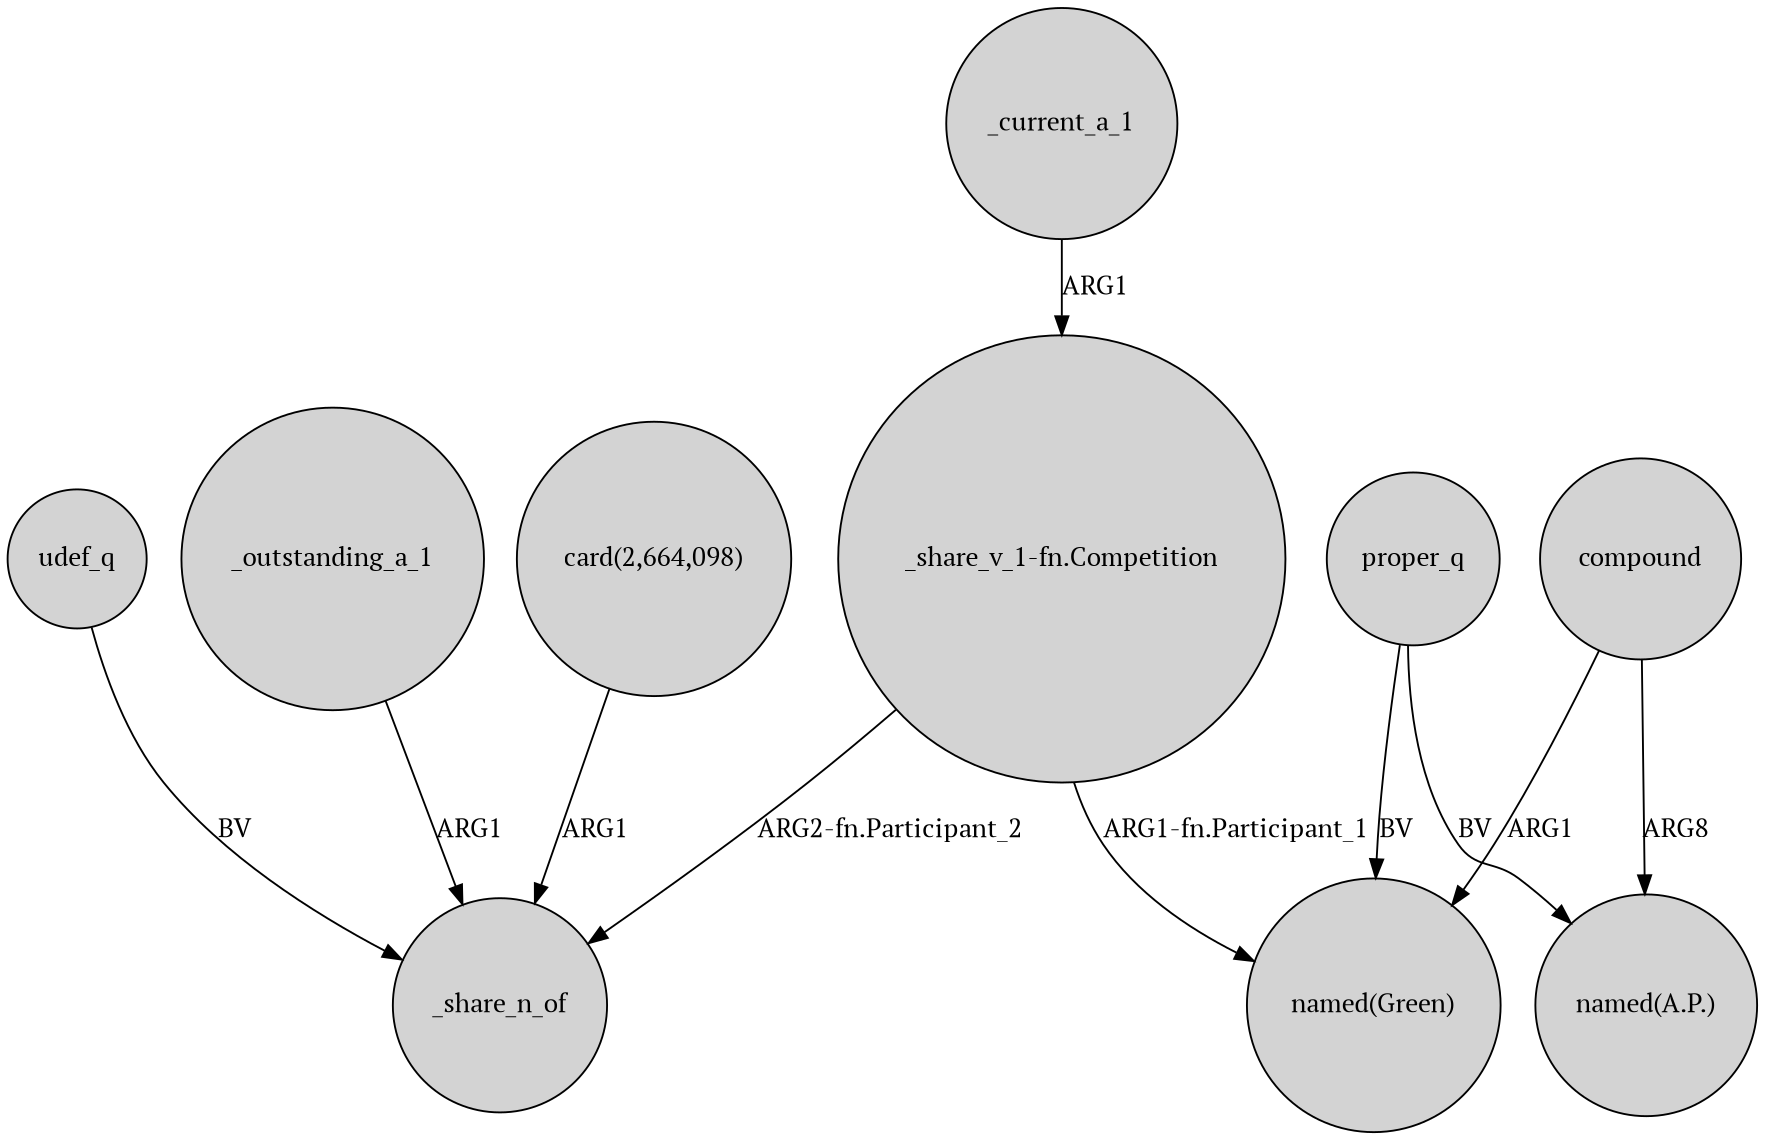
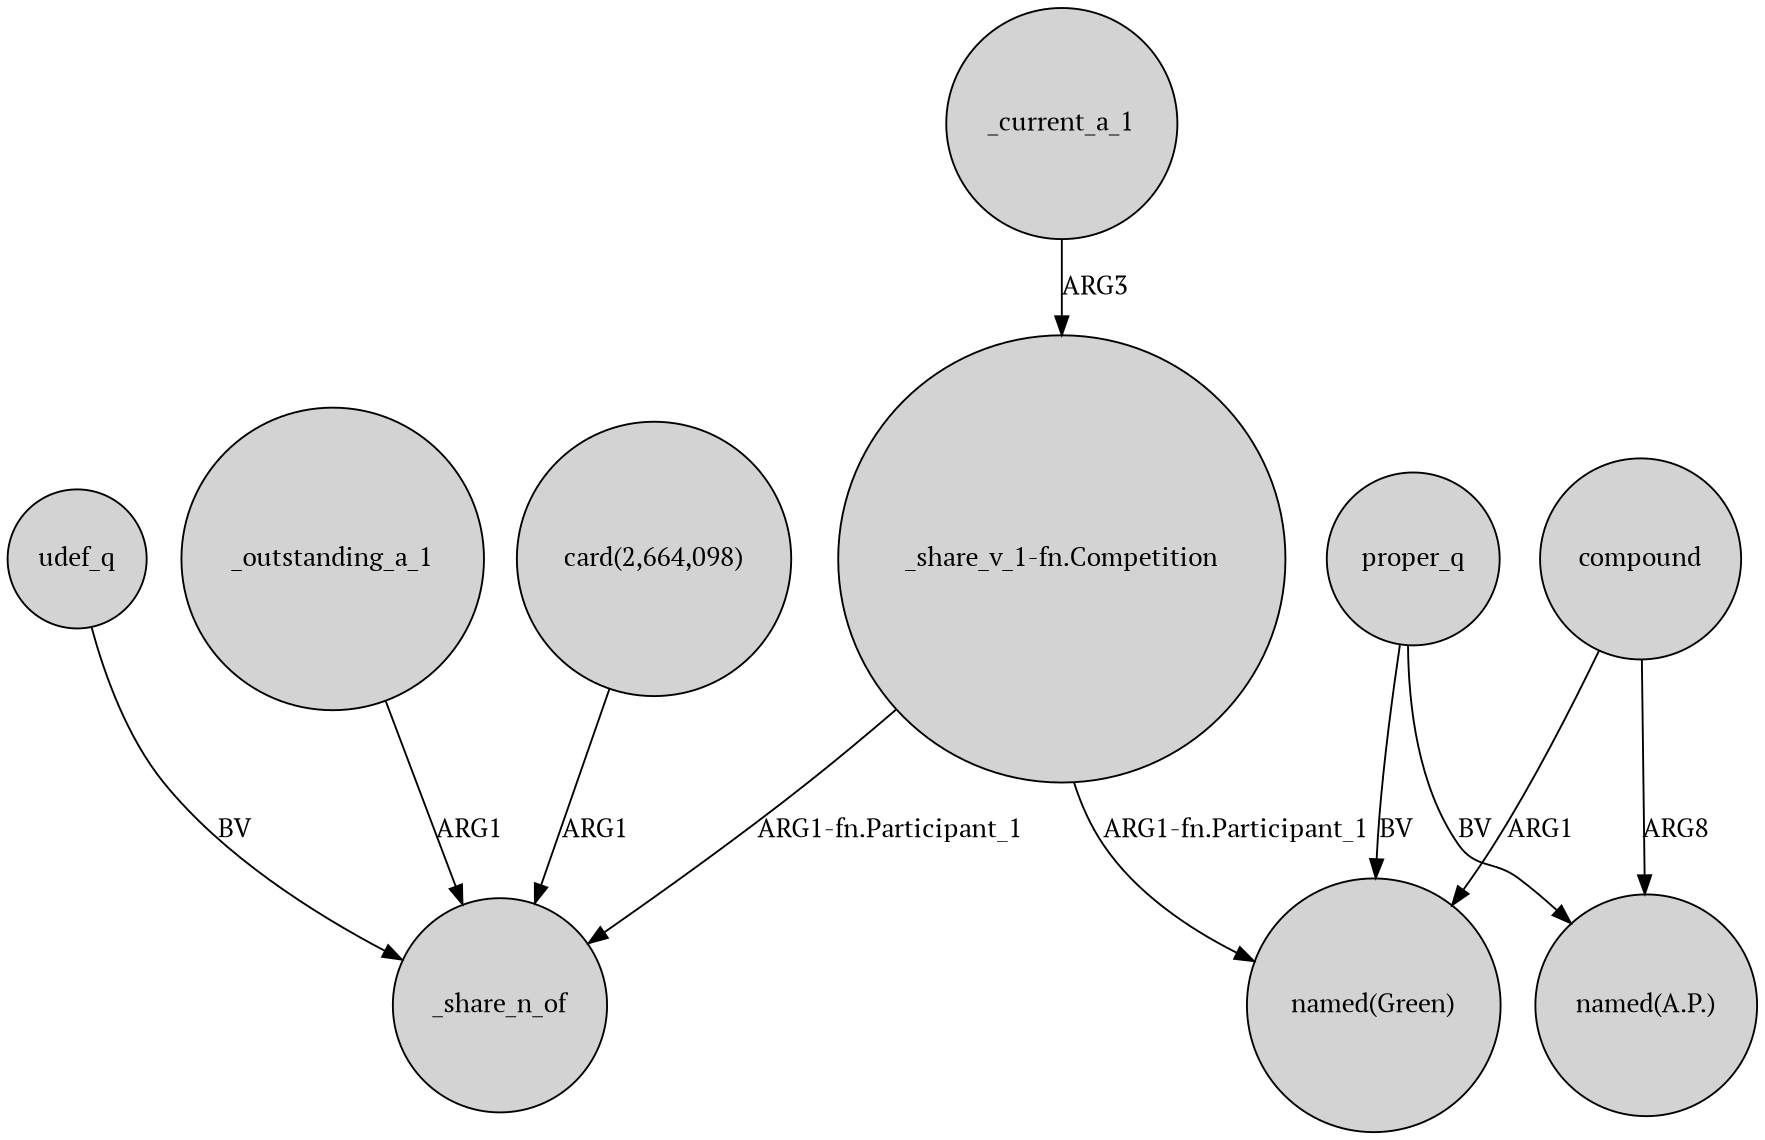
(1096, 287) -> (1096, 287)
(891, 830) -> (891, 830)
